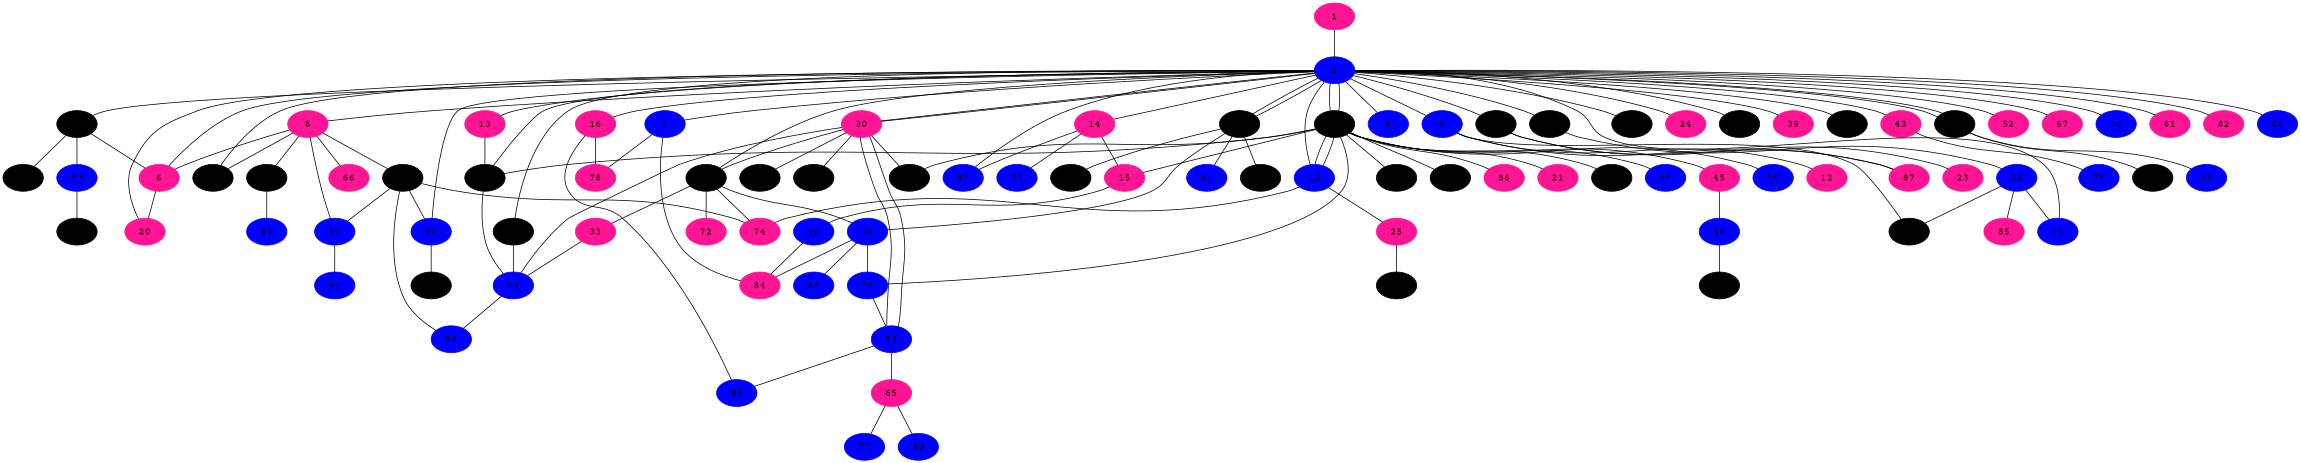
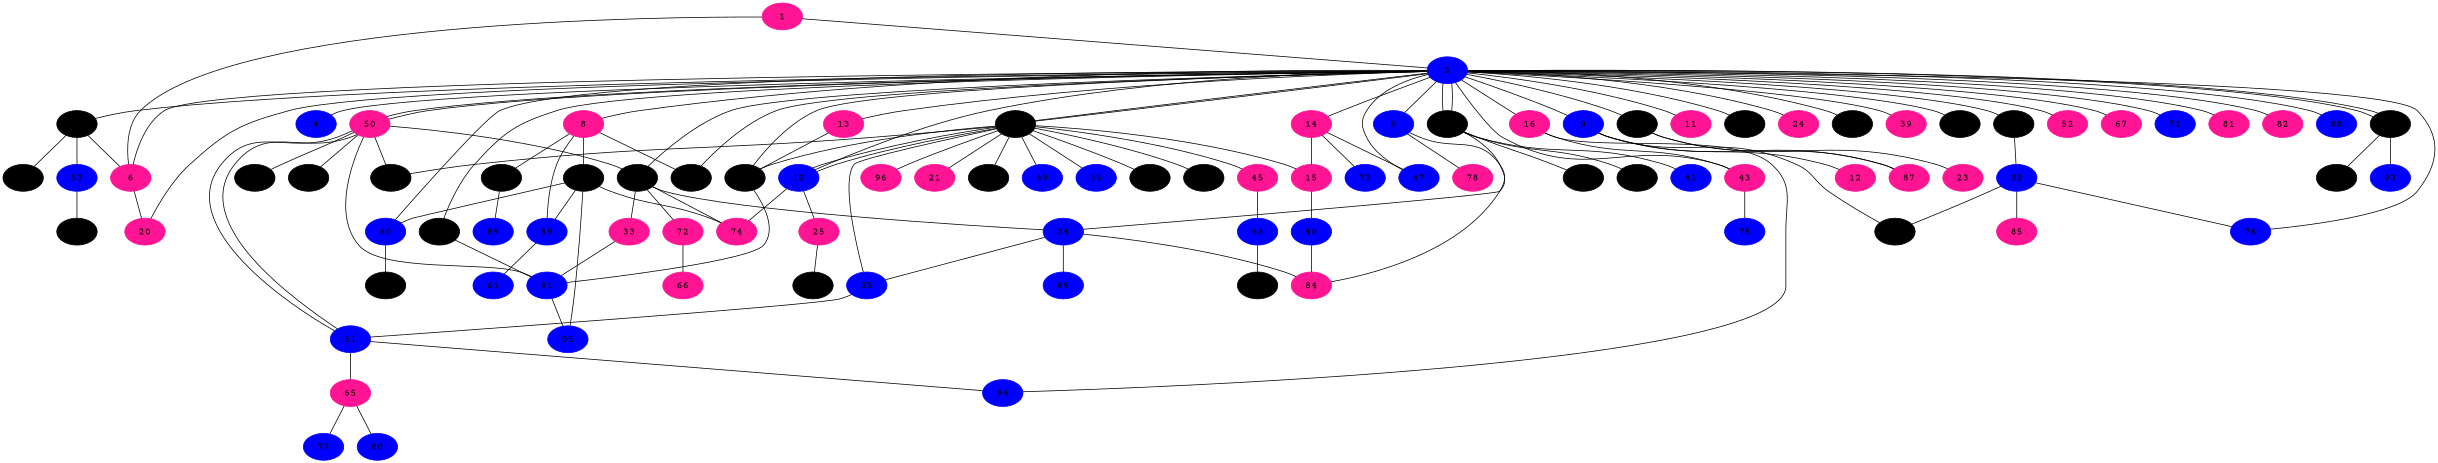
(862, 124) -> (370, 124)
none -> (1691, 124)
(226, 150) -> (416, 34)
(328, 151) -> (683, 259)
(596, 151) -> (1637, 151)
(1504, 178) -> (881, 178)
